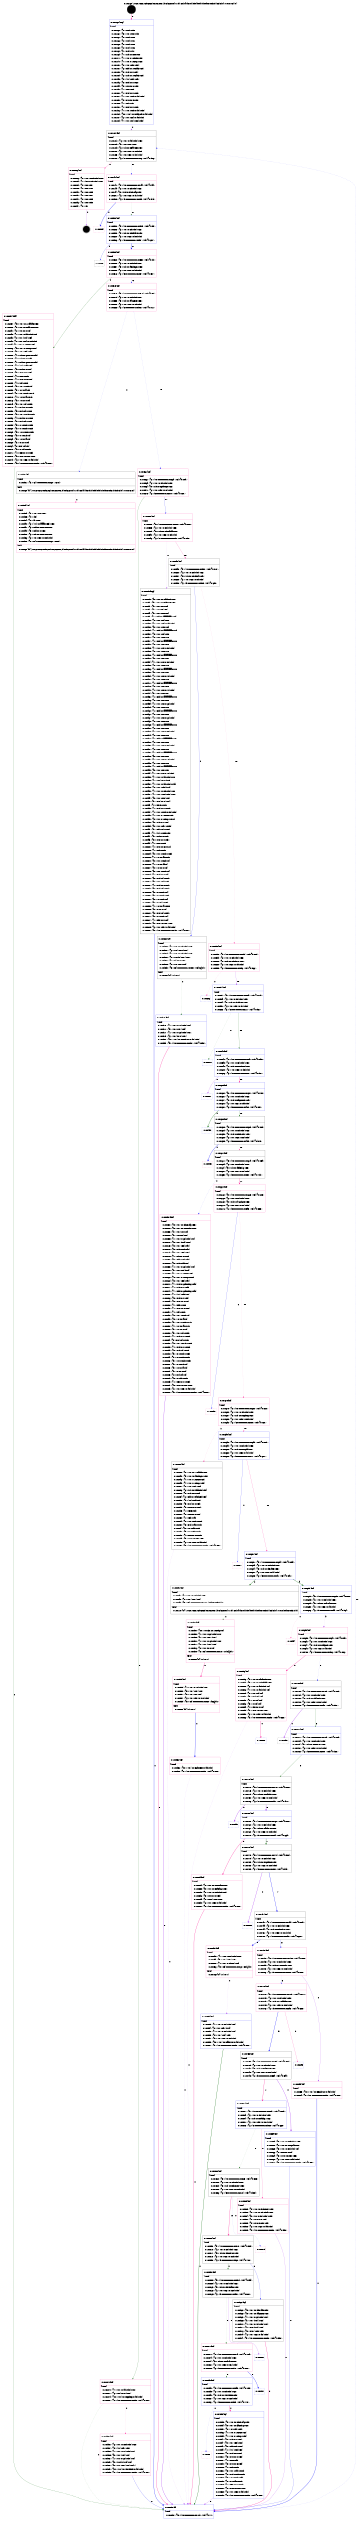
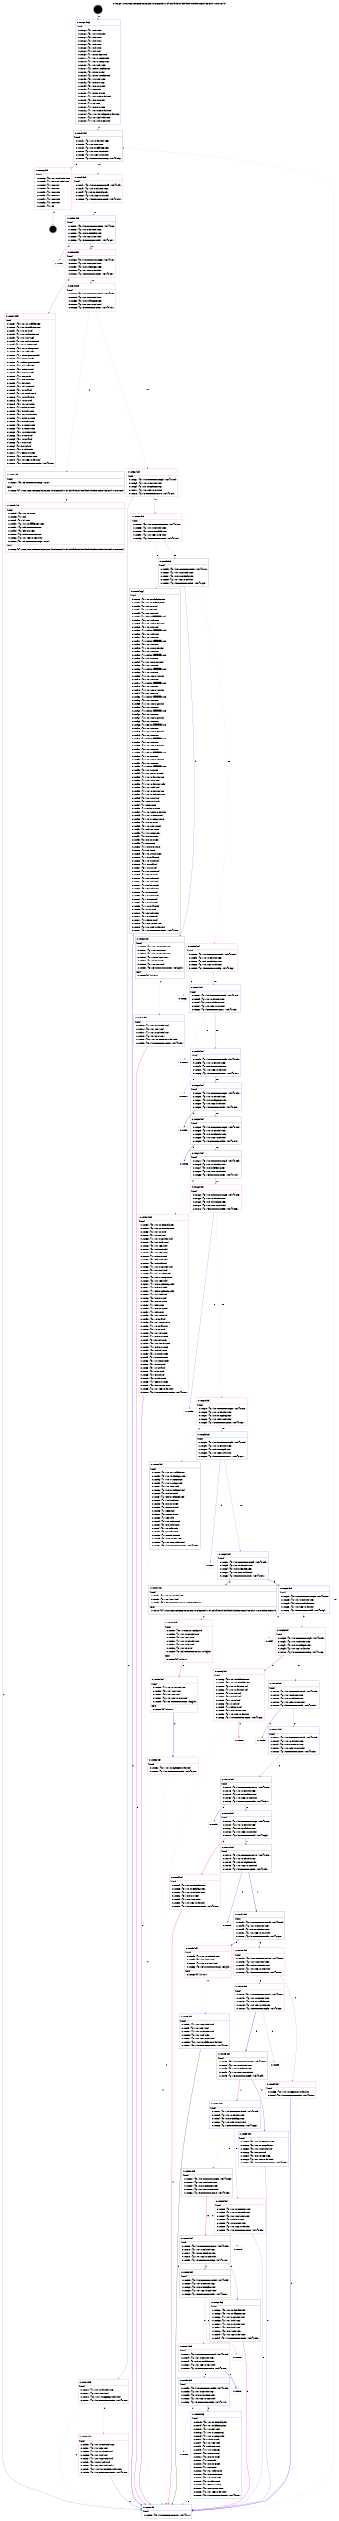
(99, 229) -> none
